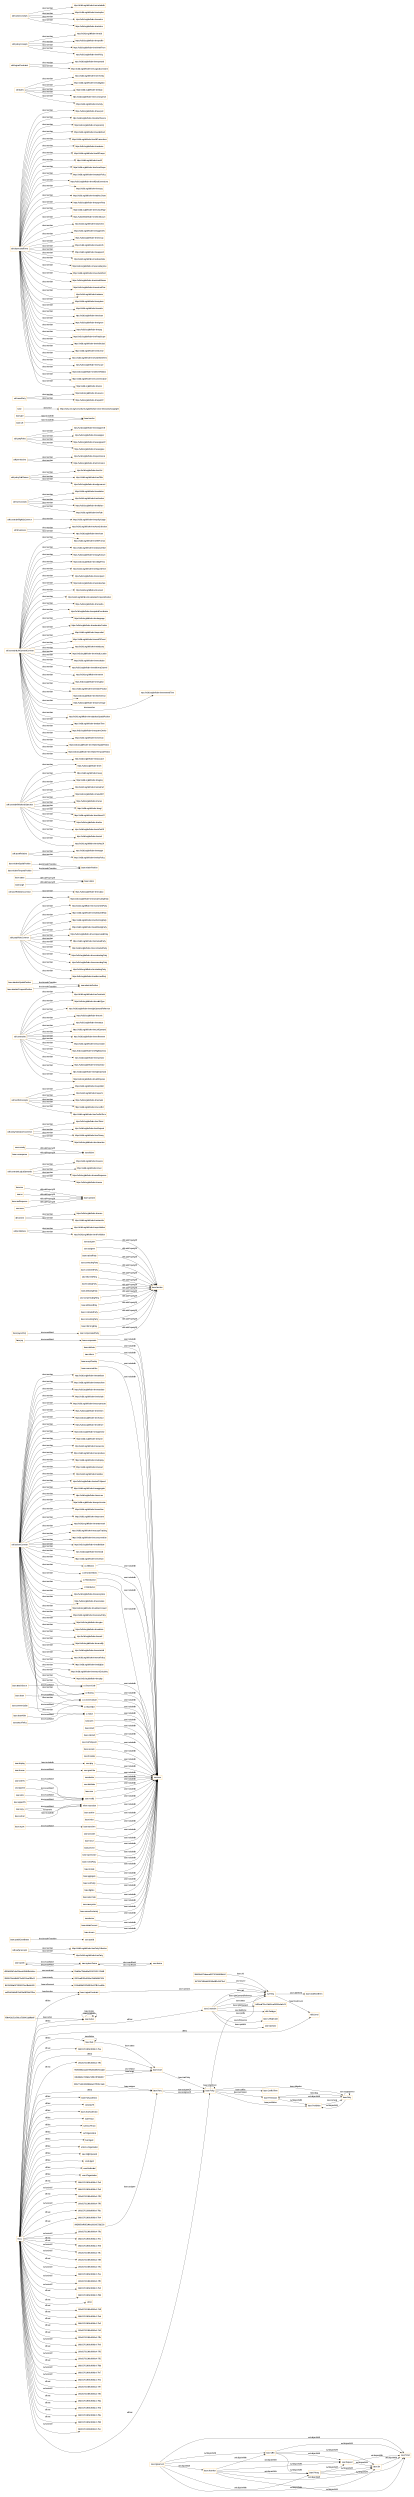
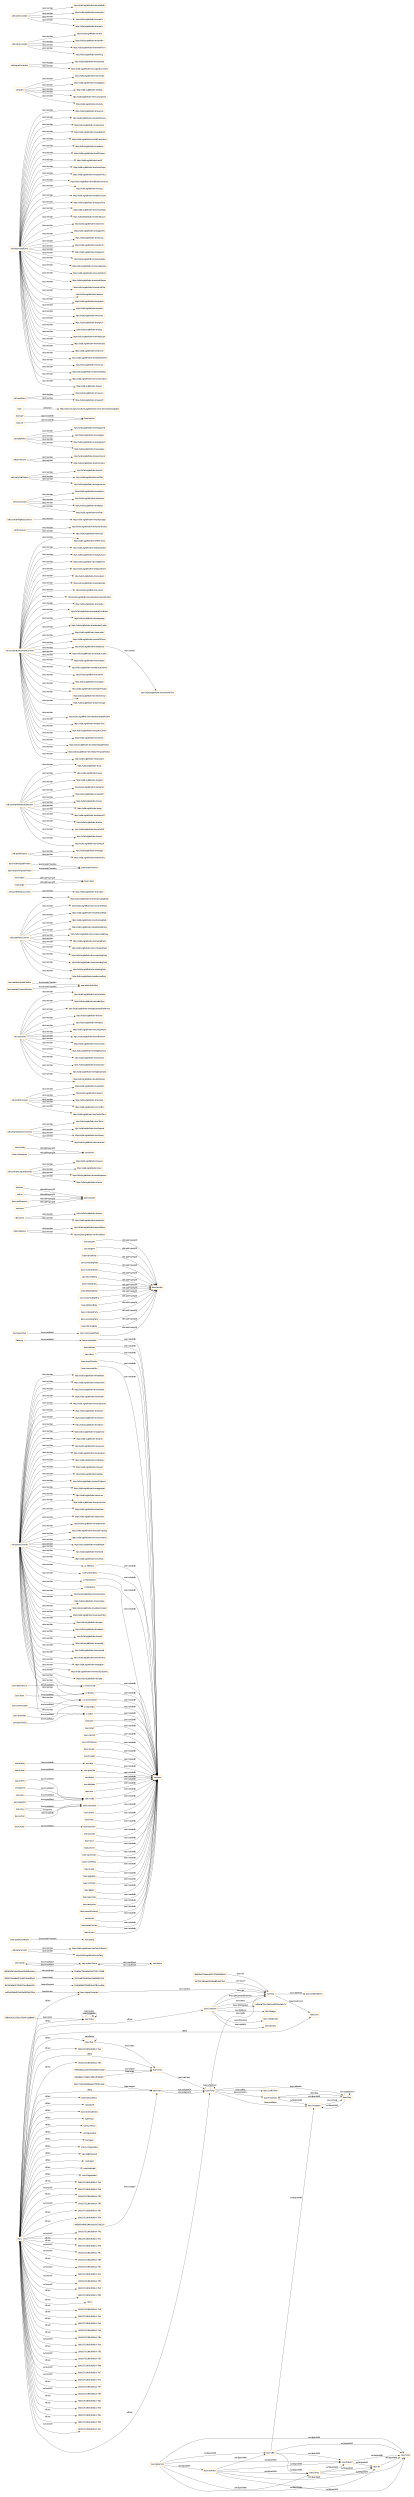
(68, 710) -> (135, 662)
(325, 2451) -> (292, 2280)
